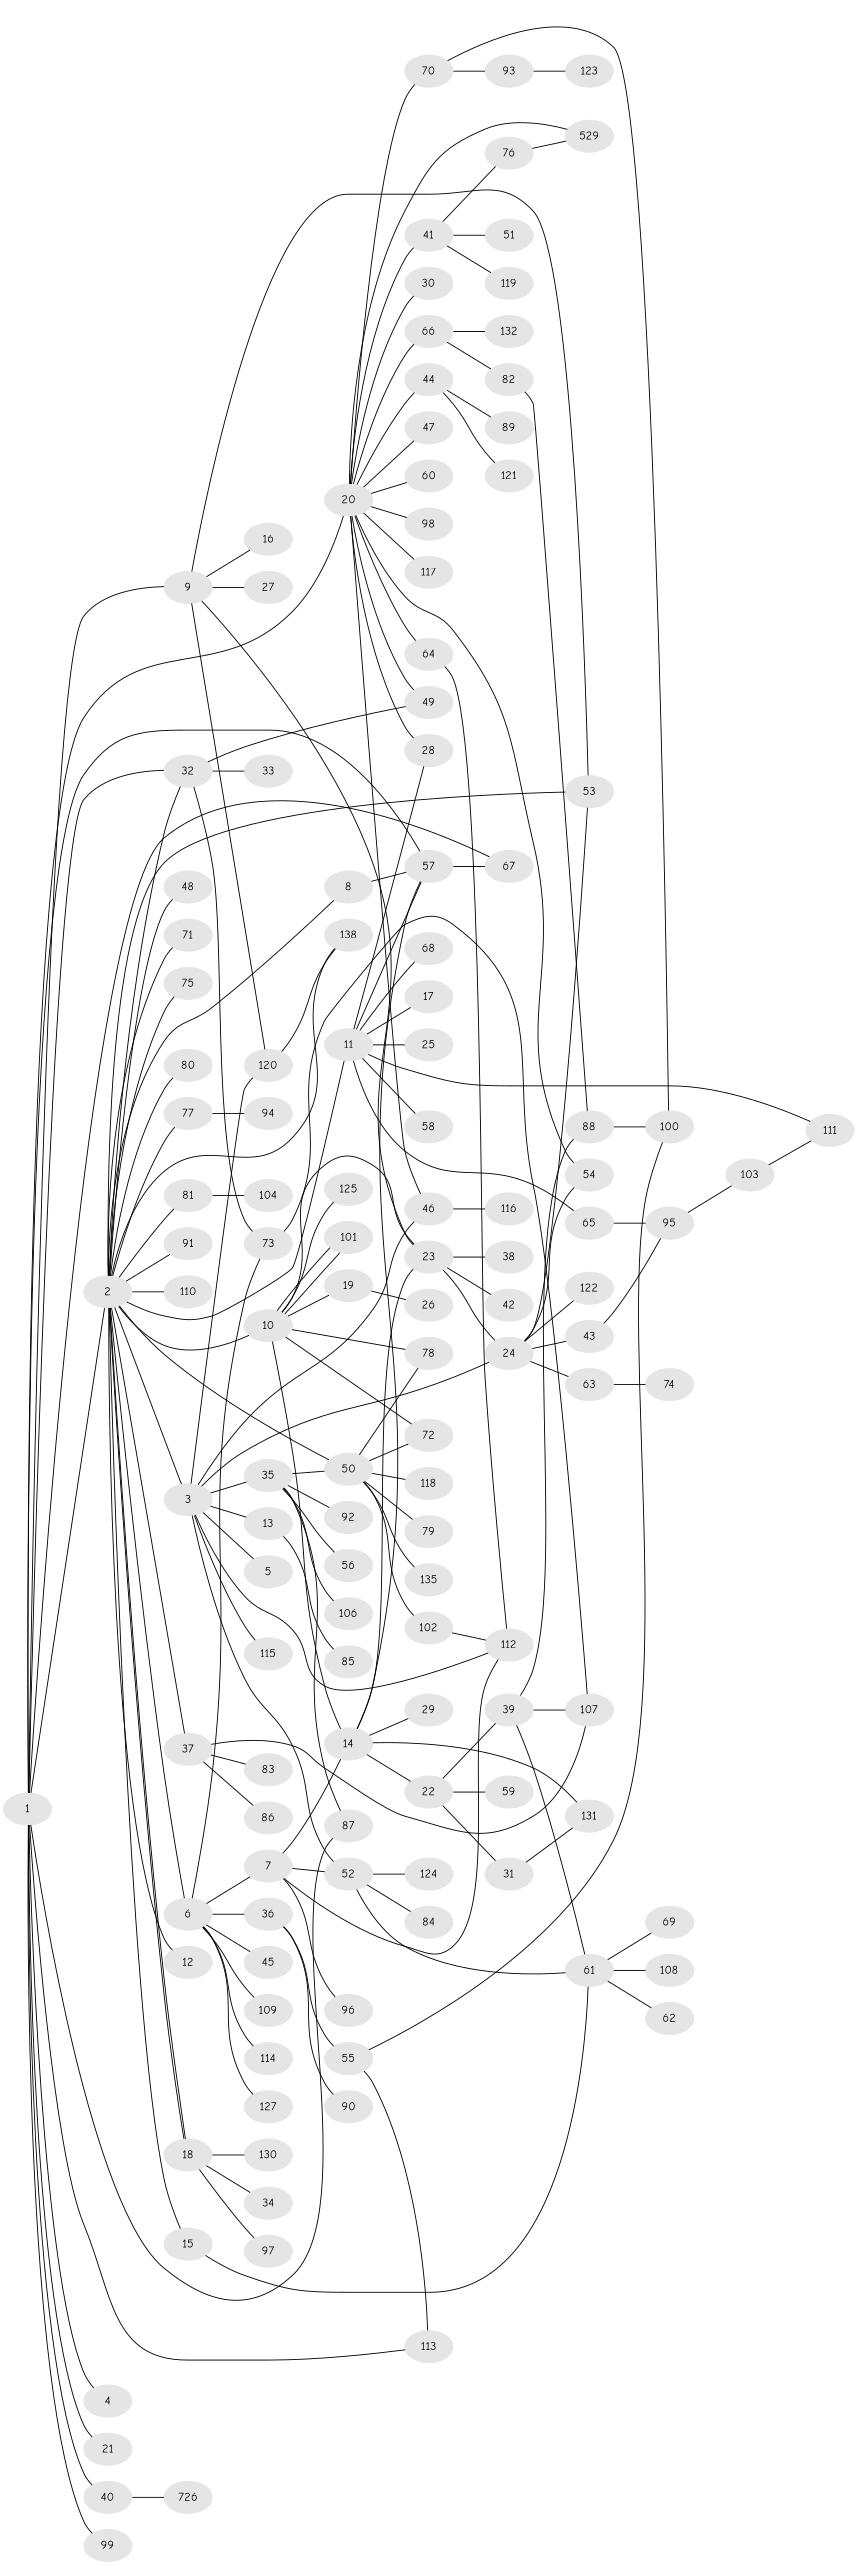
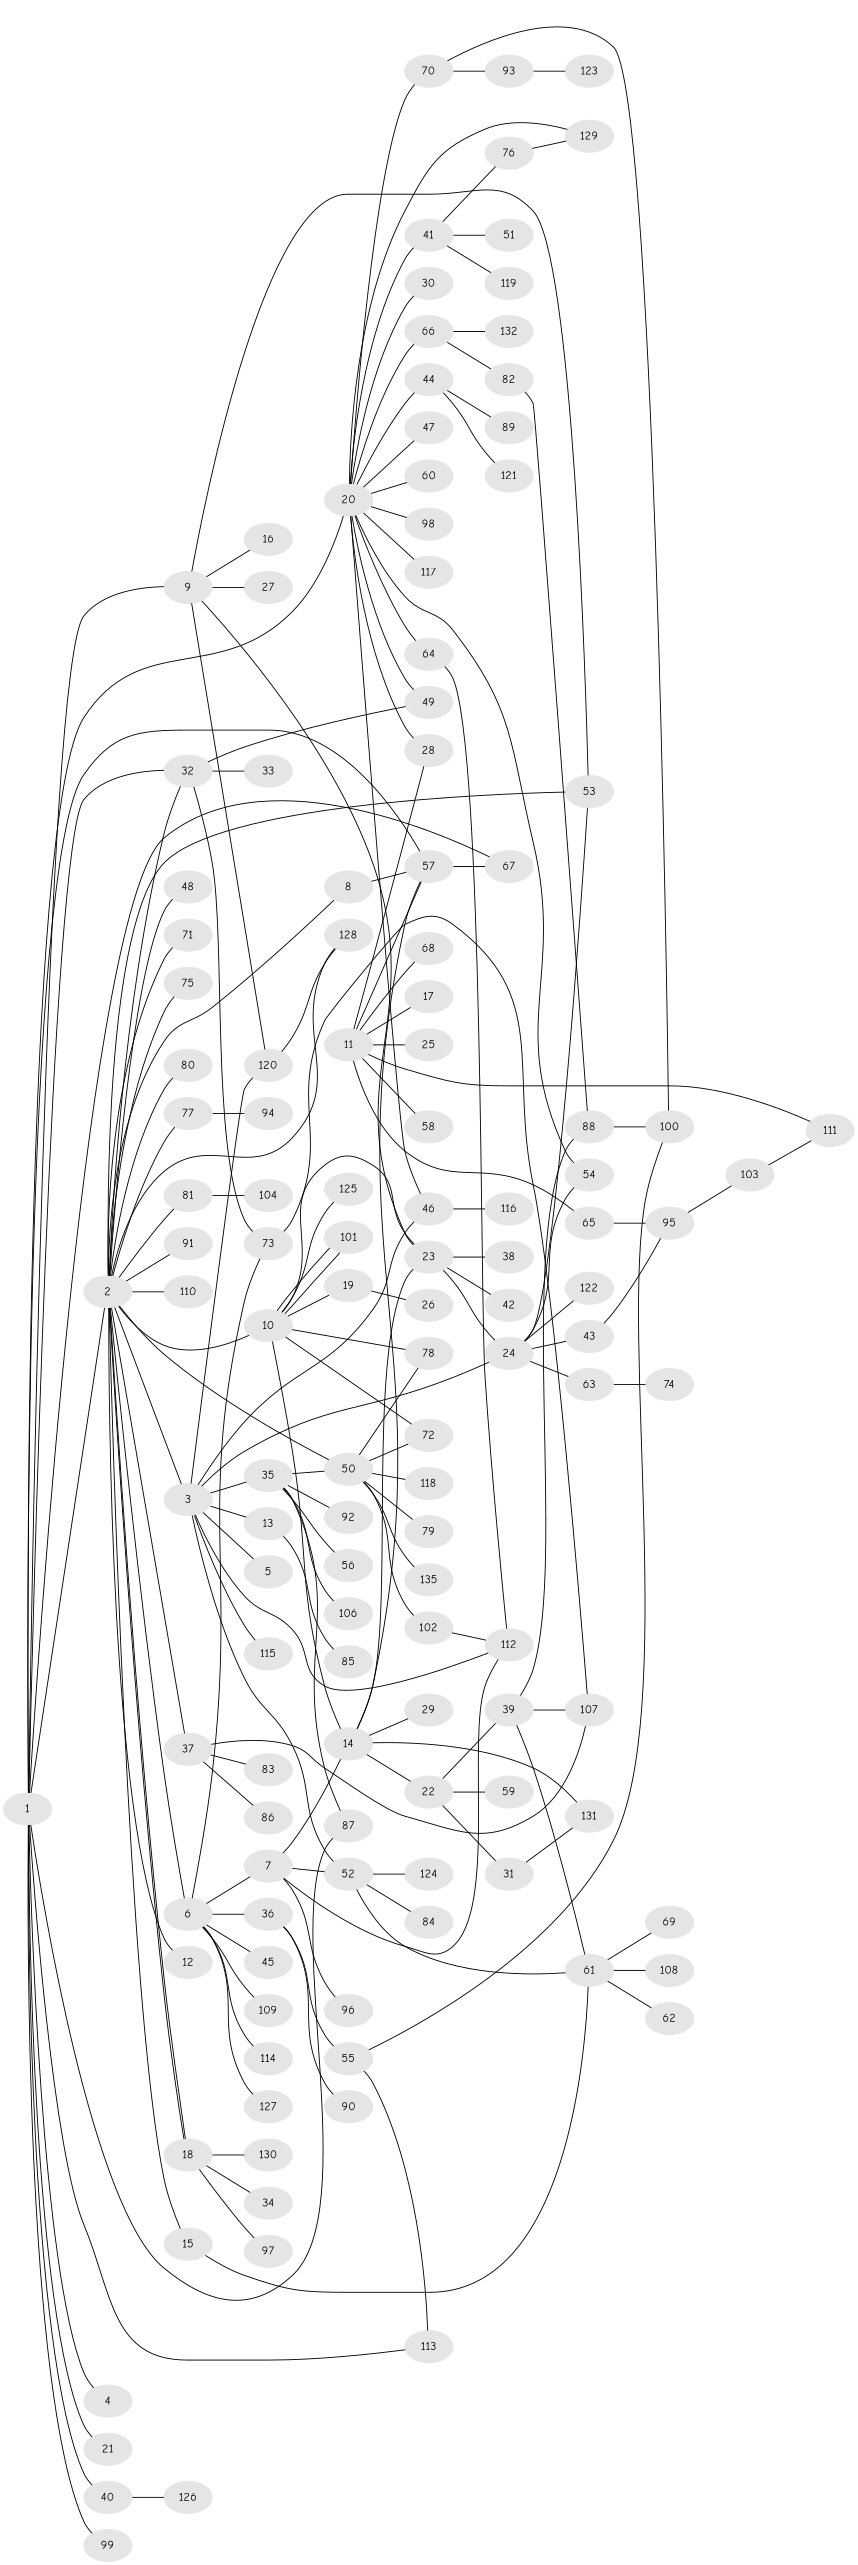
(589, 136) -> (589, 136)
(349, 935) -> (349, 935)
(294, 1263) -> none
(188, 2497) -> (188, 2497)
